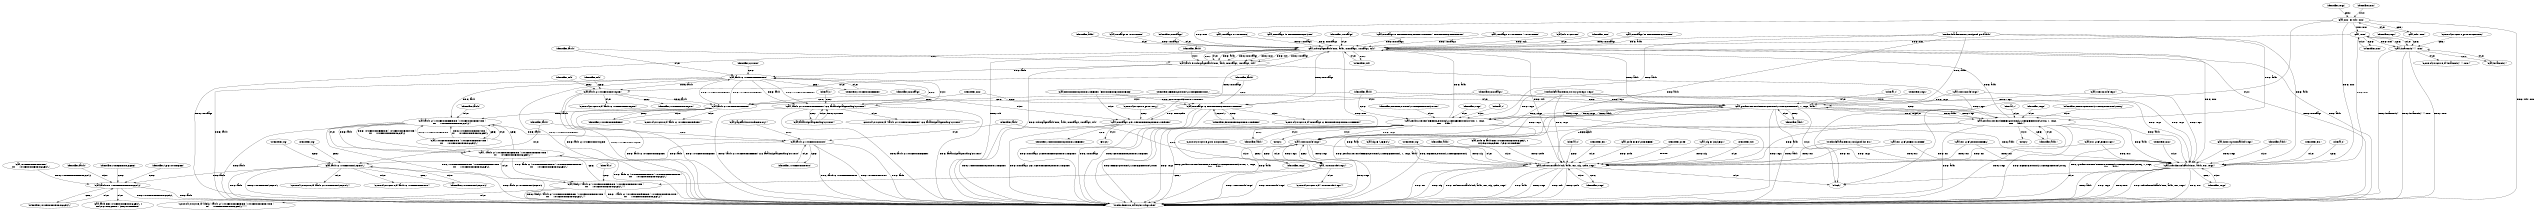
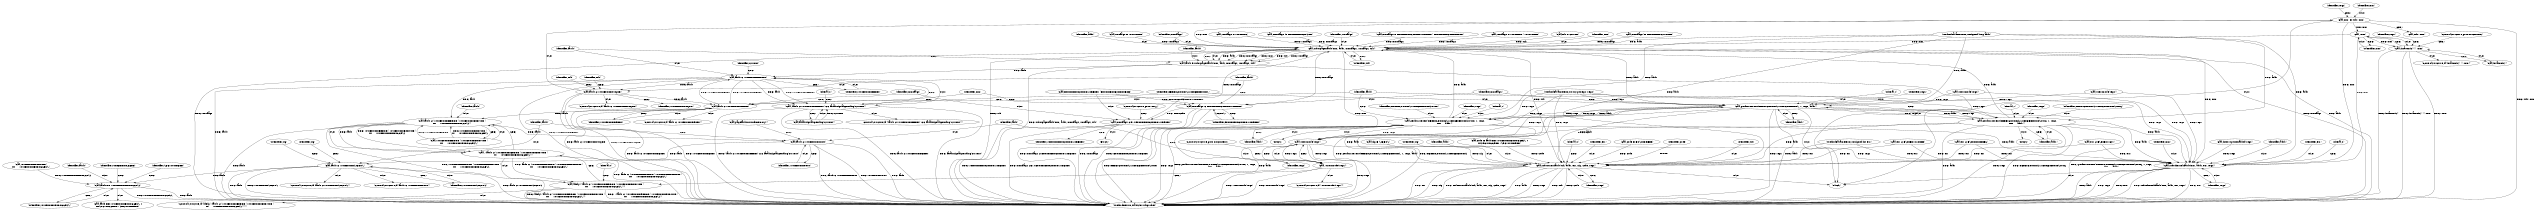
(2383, 29) -> (1398, 23)
(1966, 34) -> (1966, 34)
(1323, 122) -> none
(1712, 142) -> none
